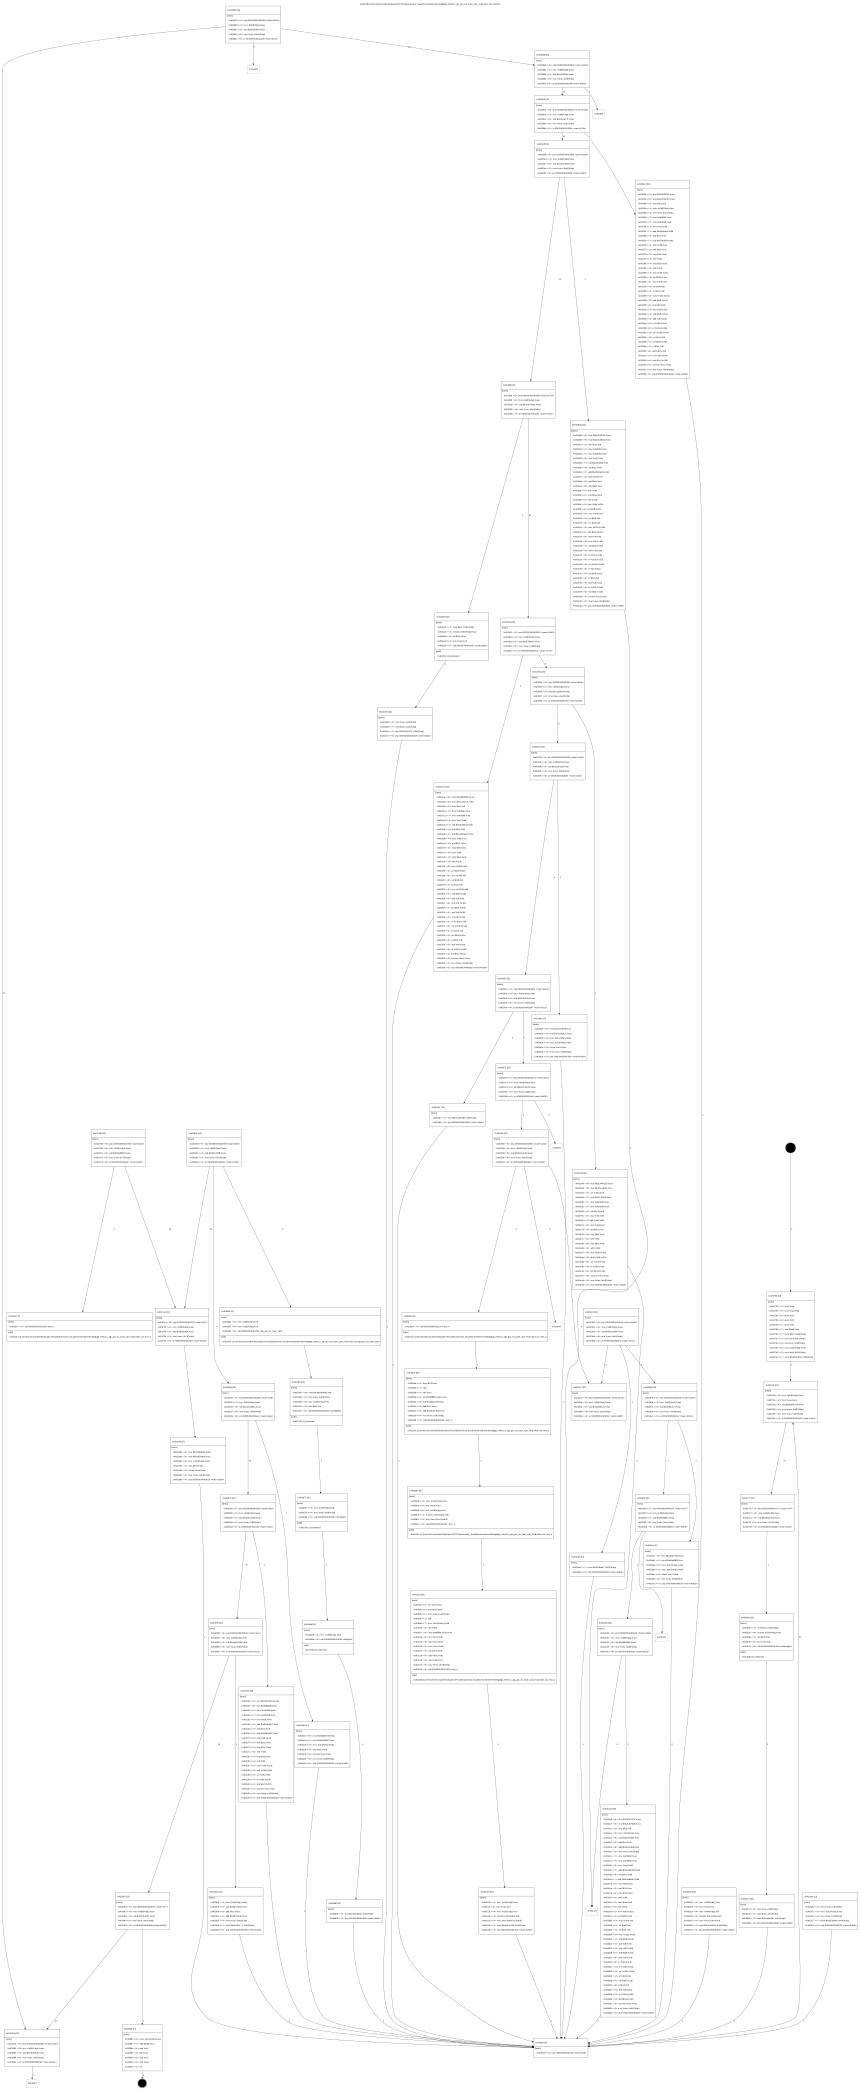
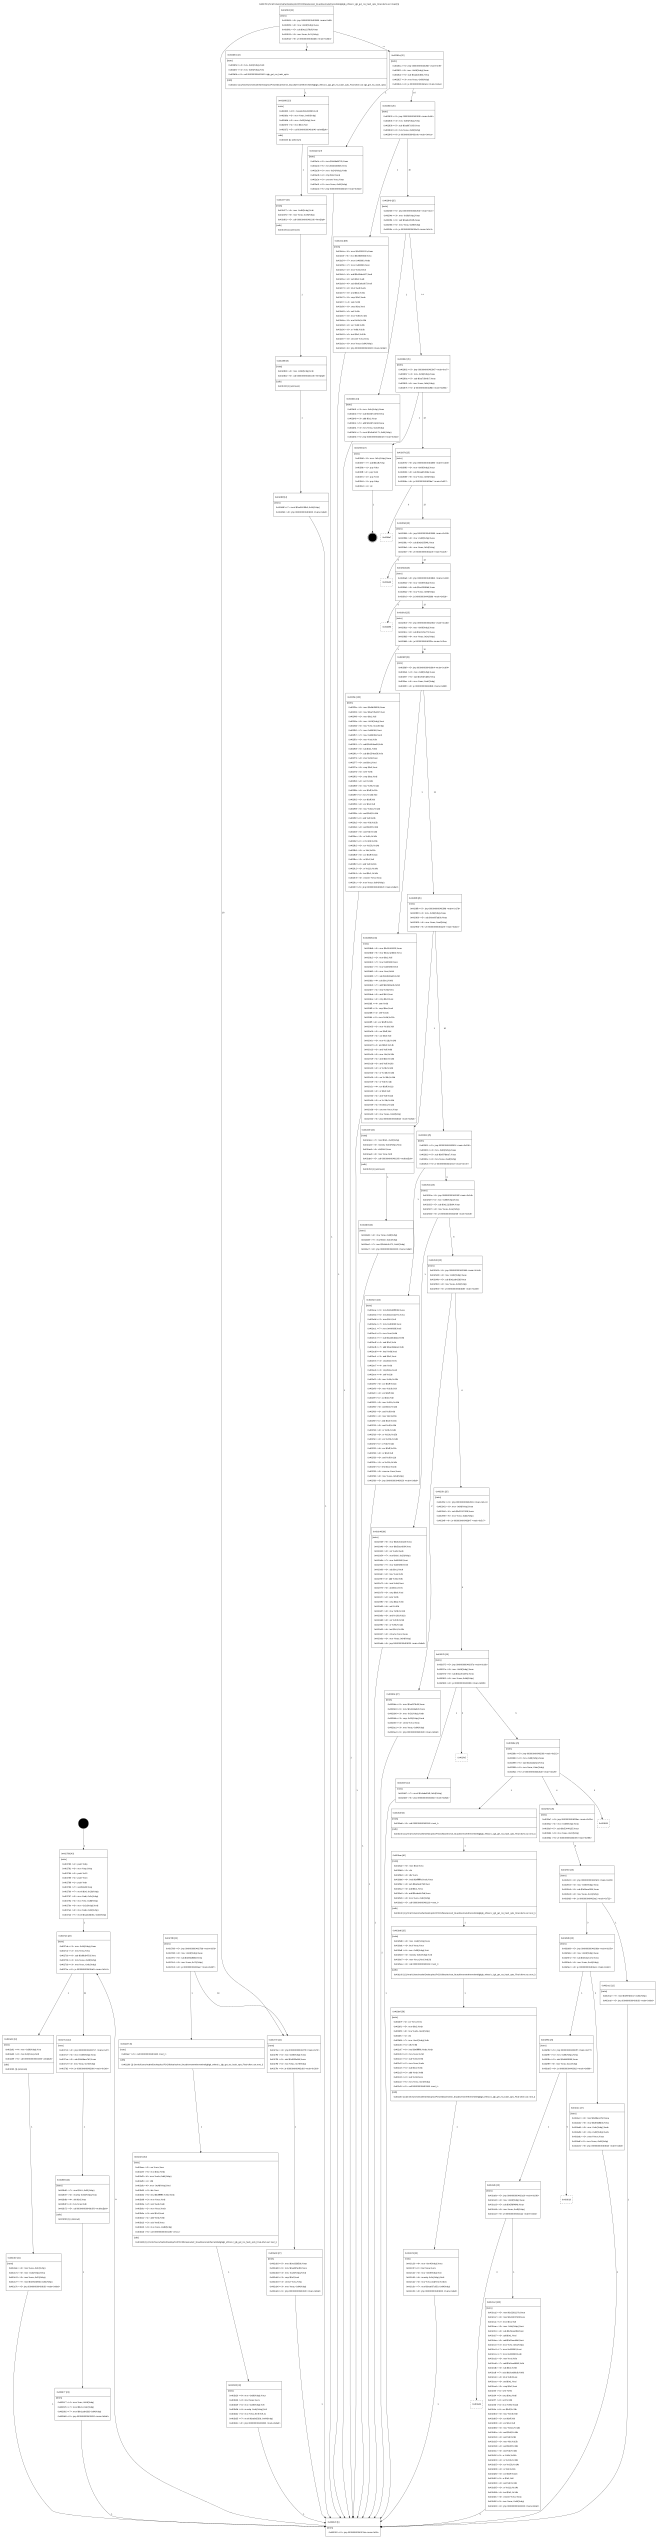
(3, 935) -> (423, 502)
(489, 1057) -> (443, 1733)
(605, 1363) -> (577, 1853)
(617, 1589) -> (374, 2082)
none -> (28, 2054)
none -> (205, 2200)
